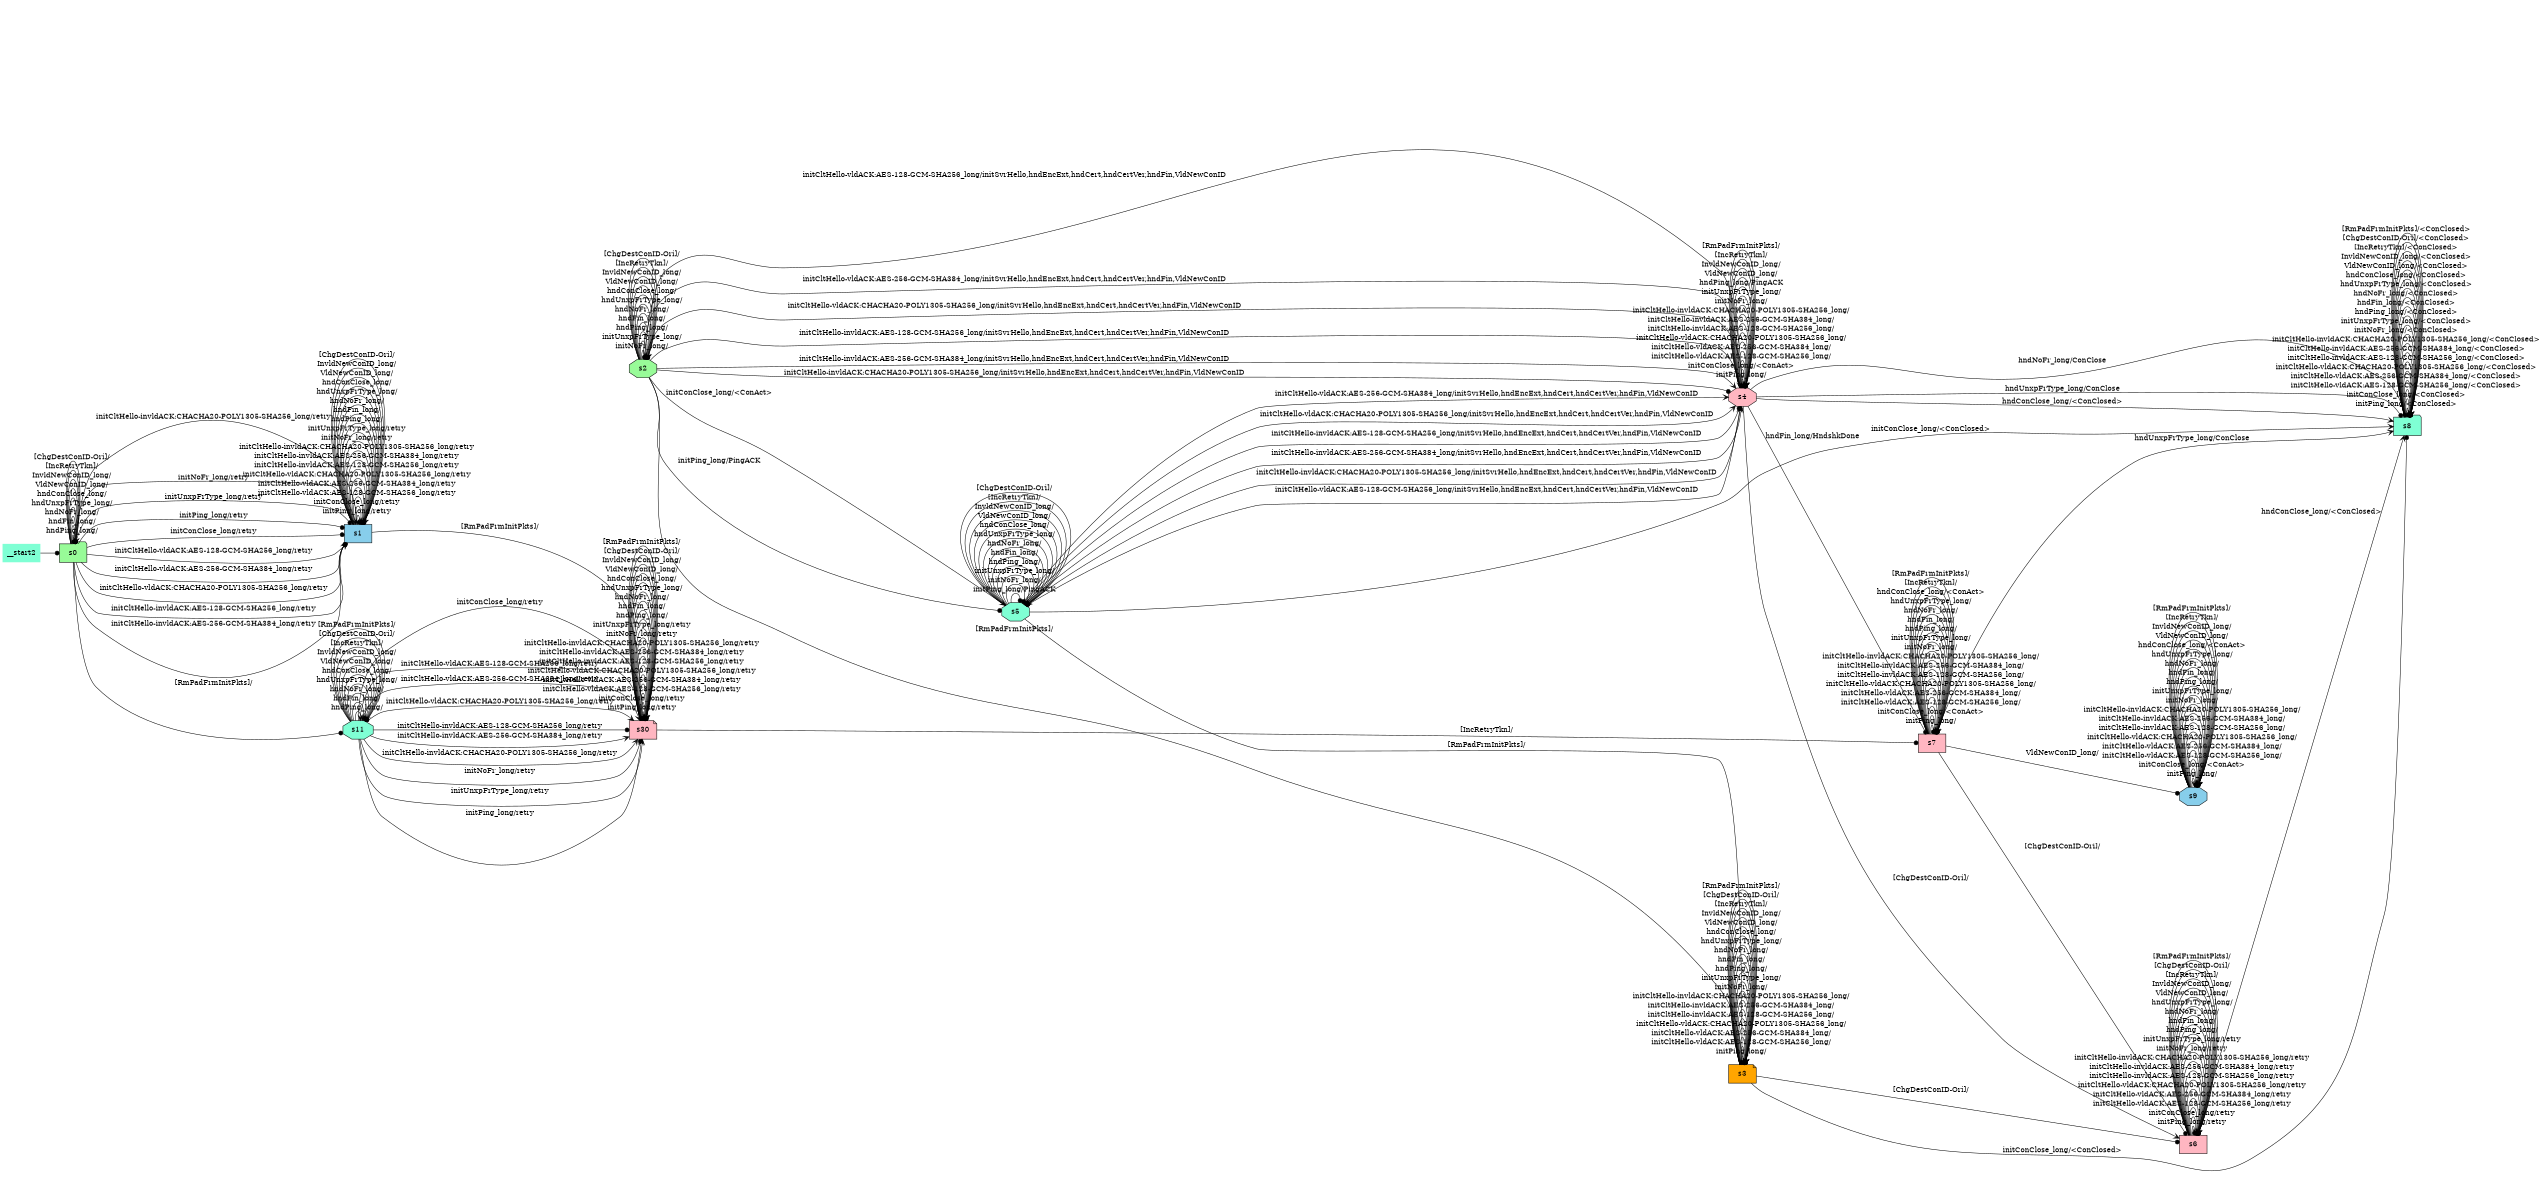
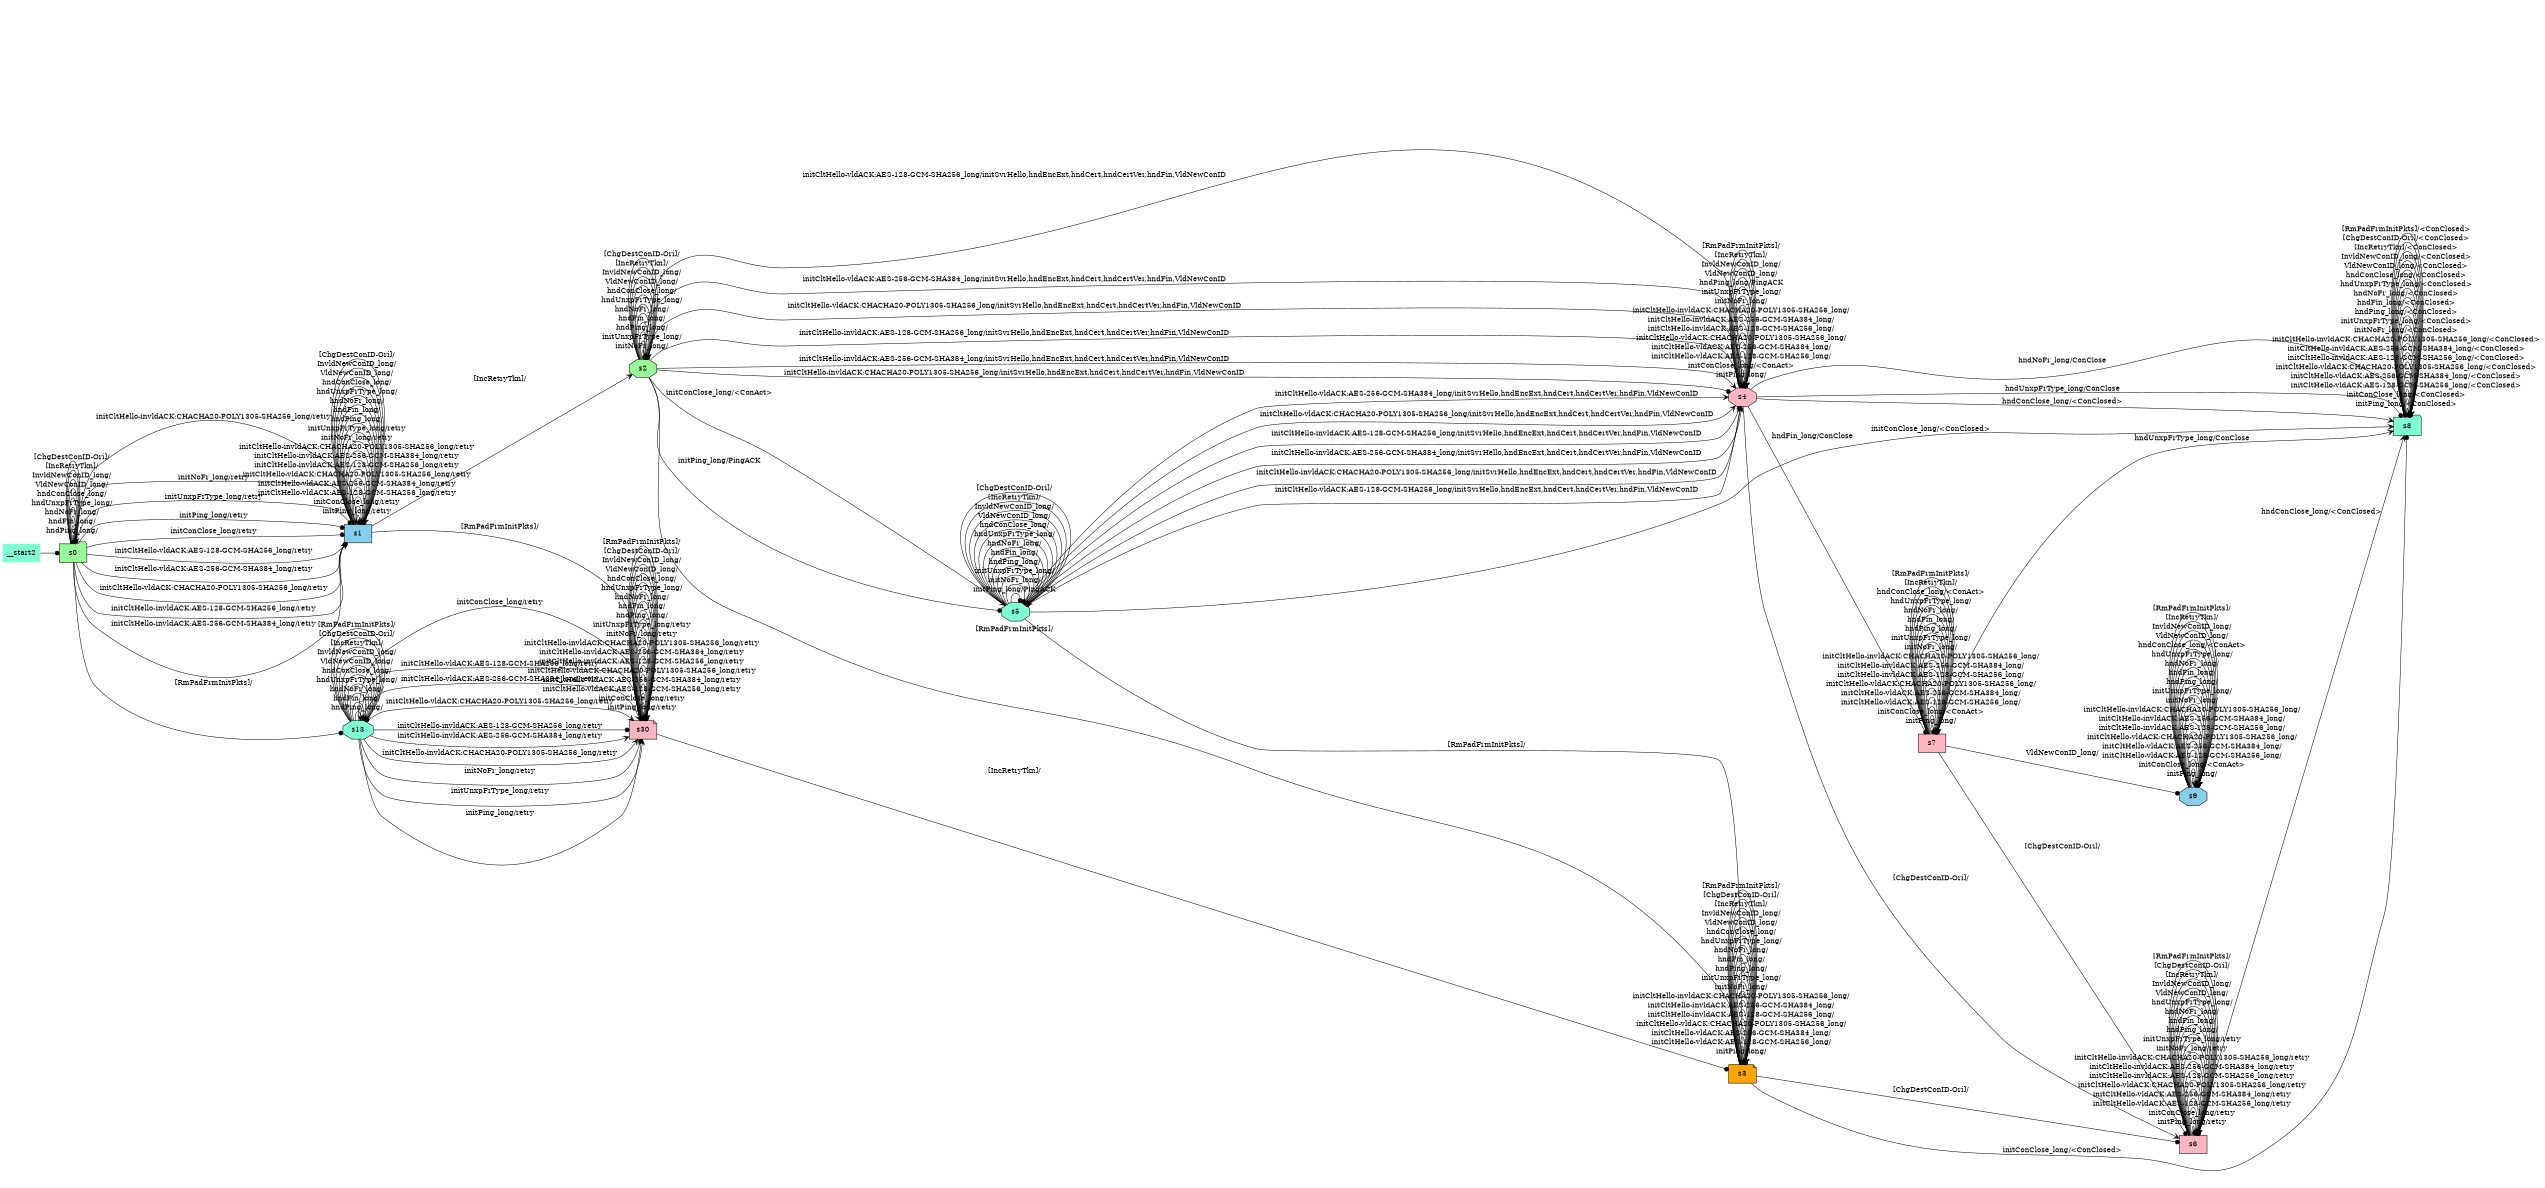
(1814, 436) -> (1814, 436)
none -> (500, 452)
(358, 730) -> (358, 730)
(1285, 734) -> (1190, 902)
